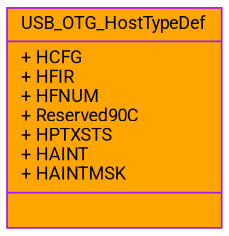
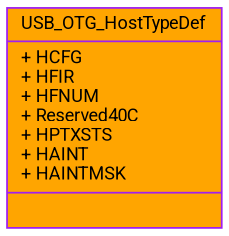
(80, 116) -> (80, 116)
